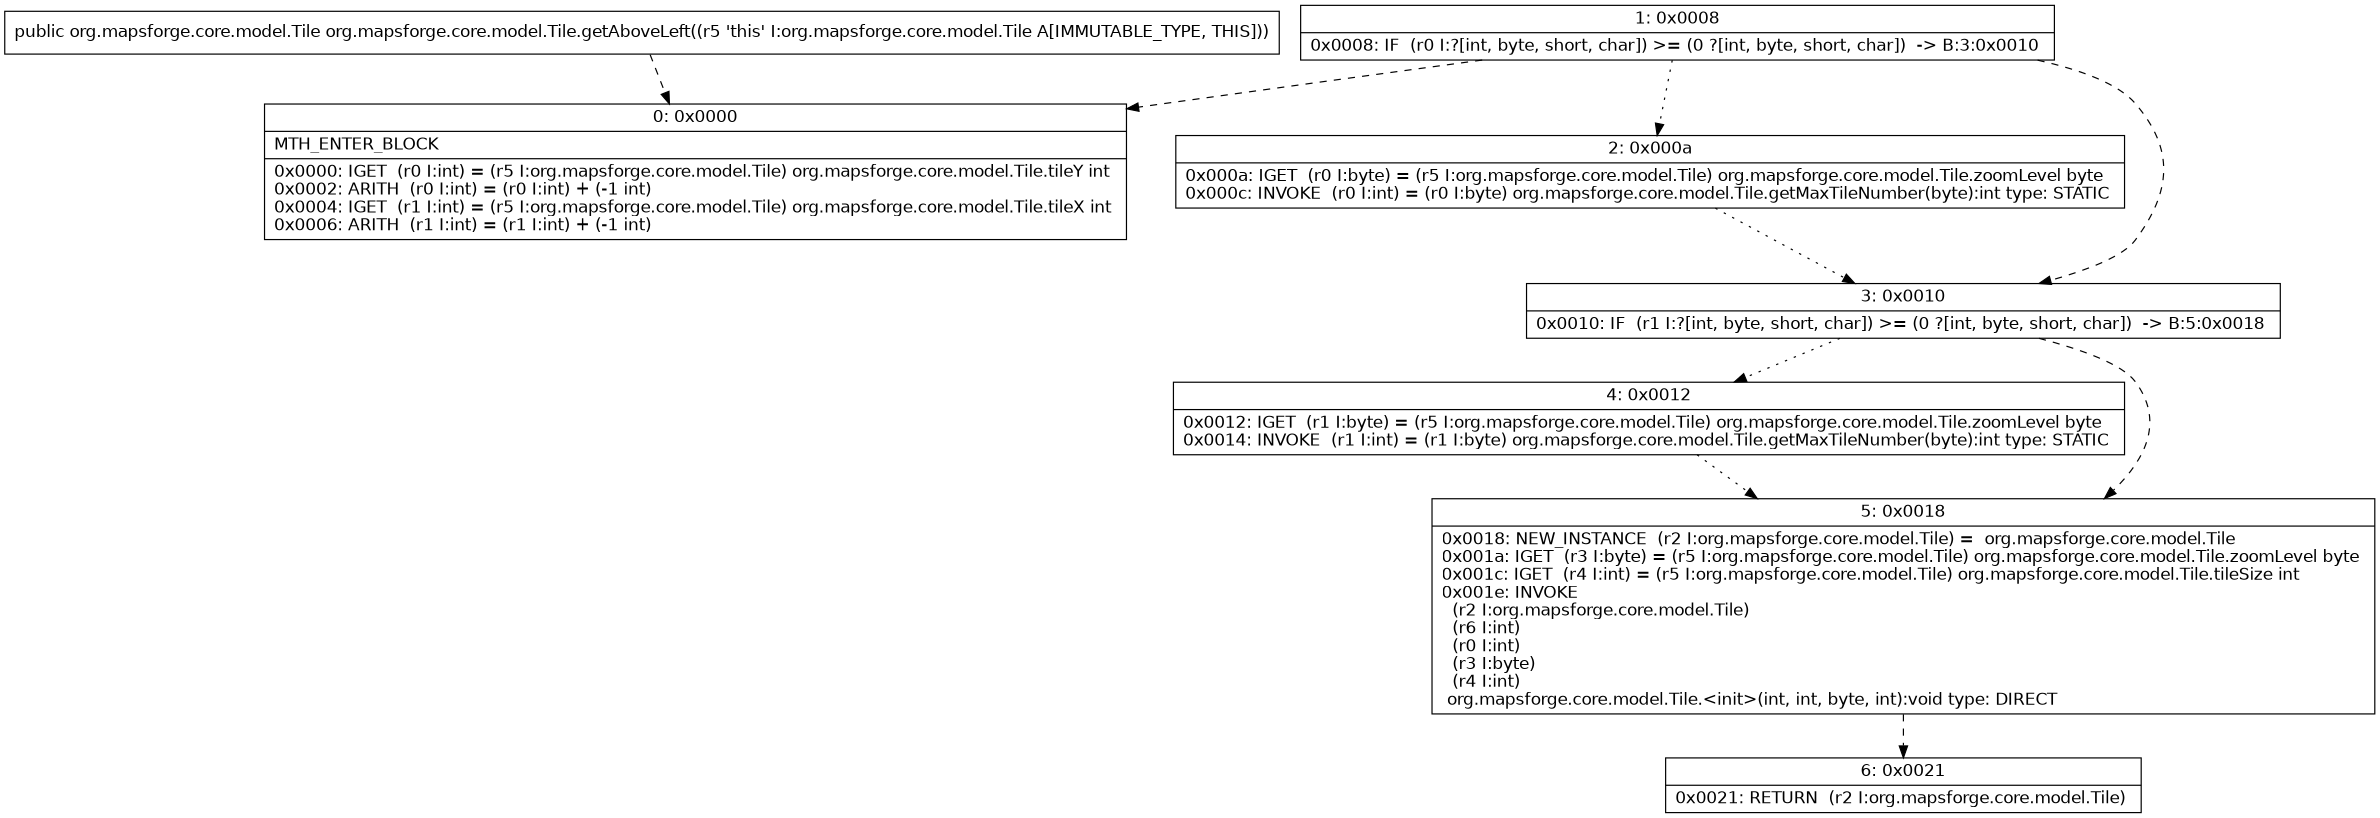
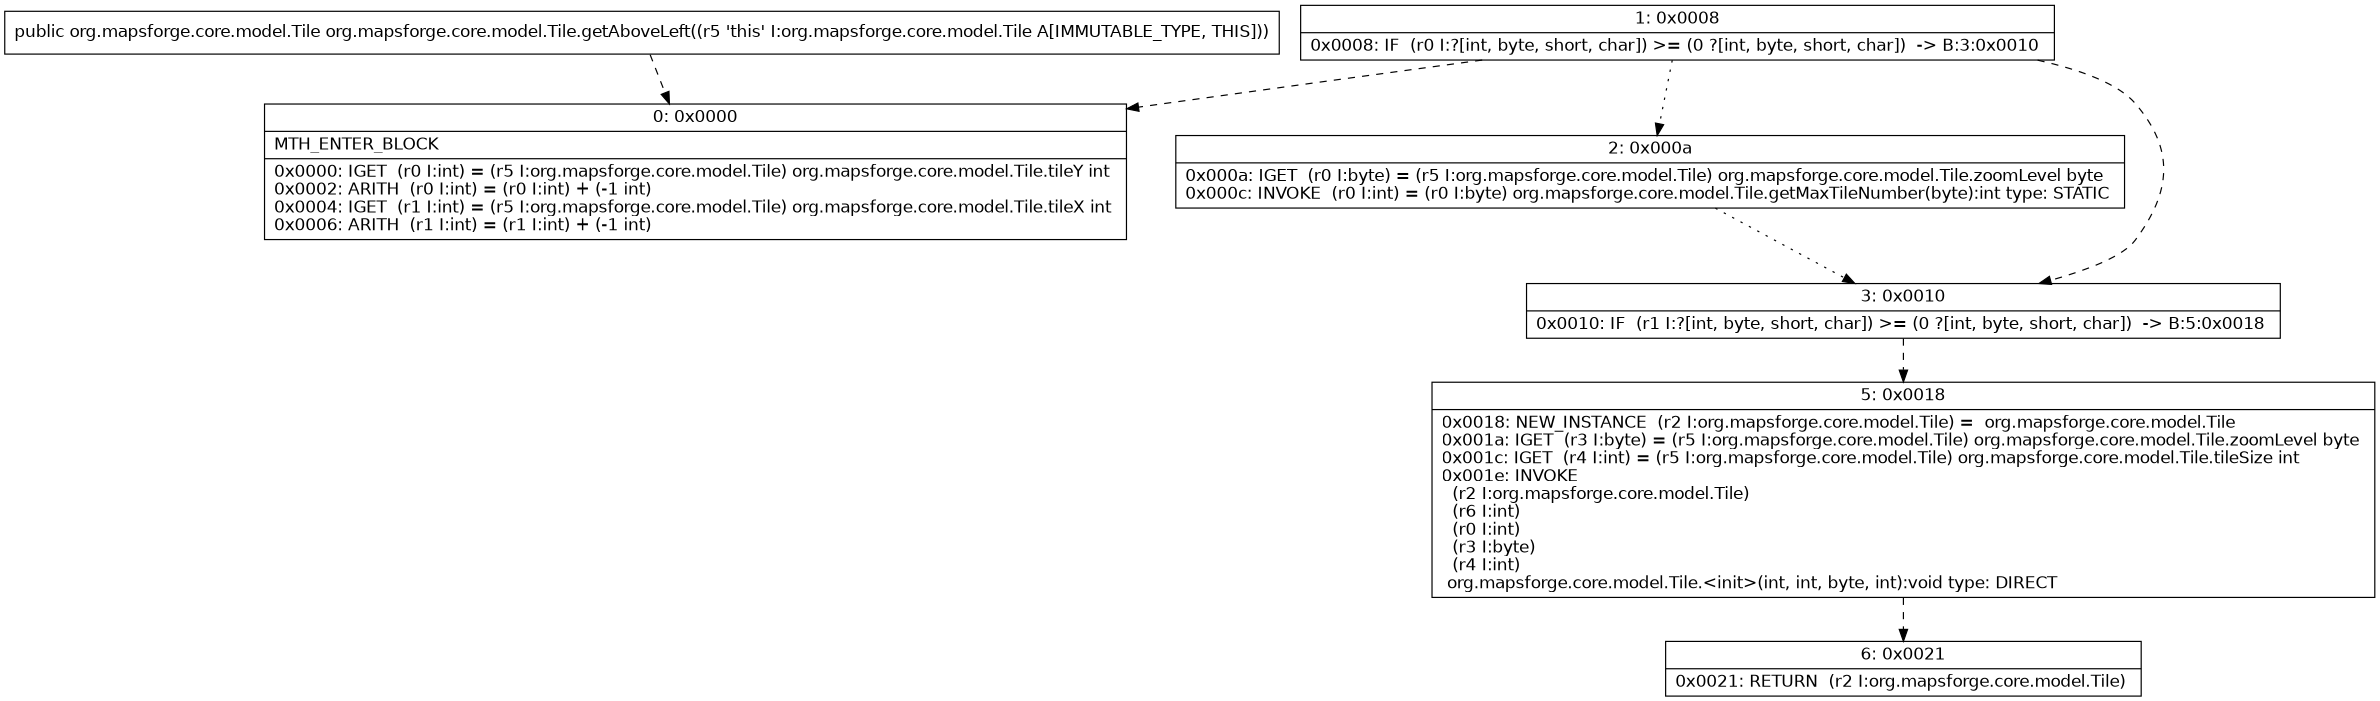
(1649, 418) -> none
